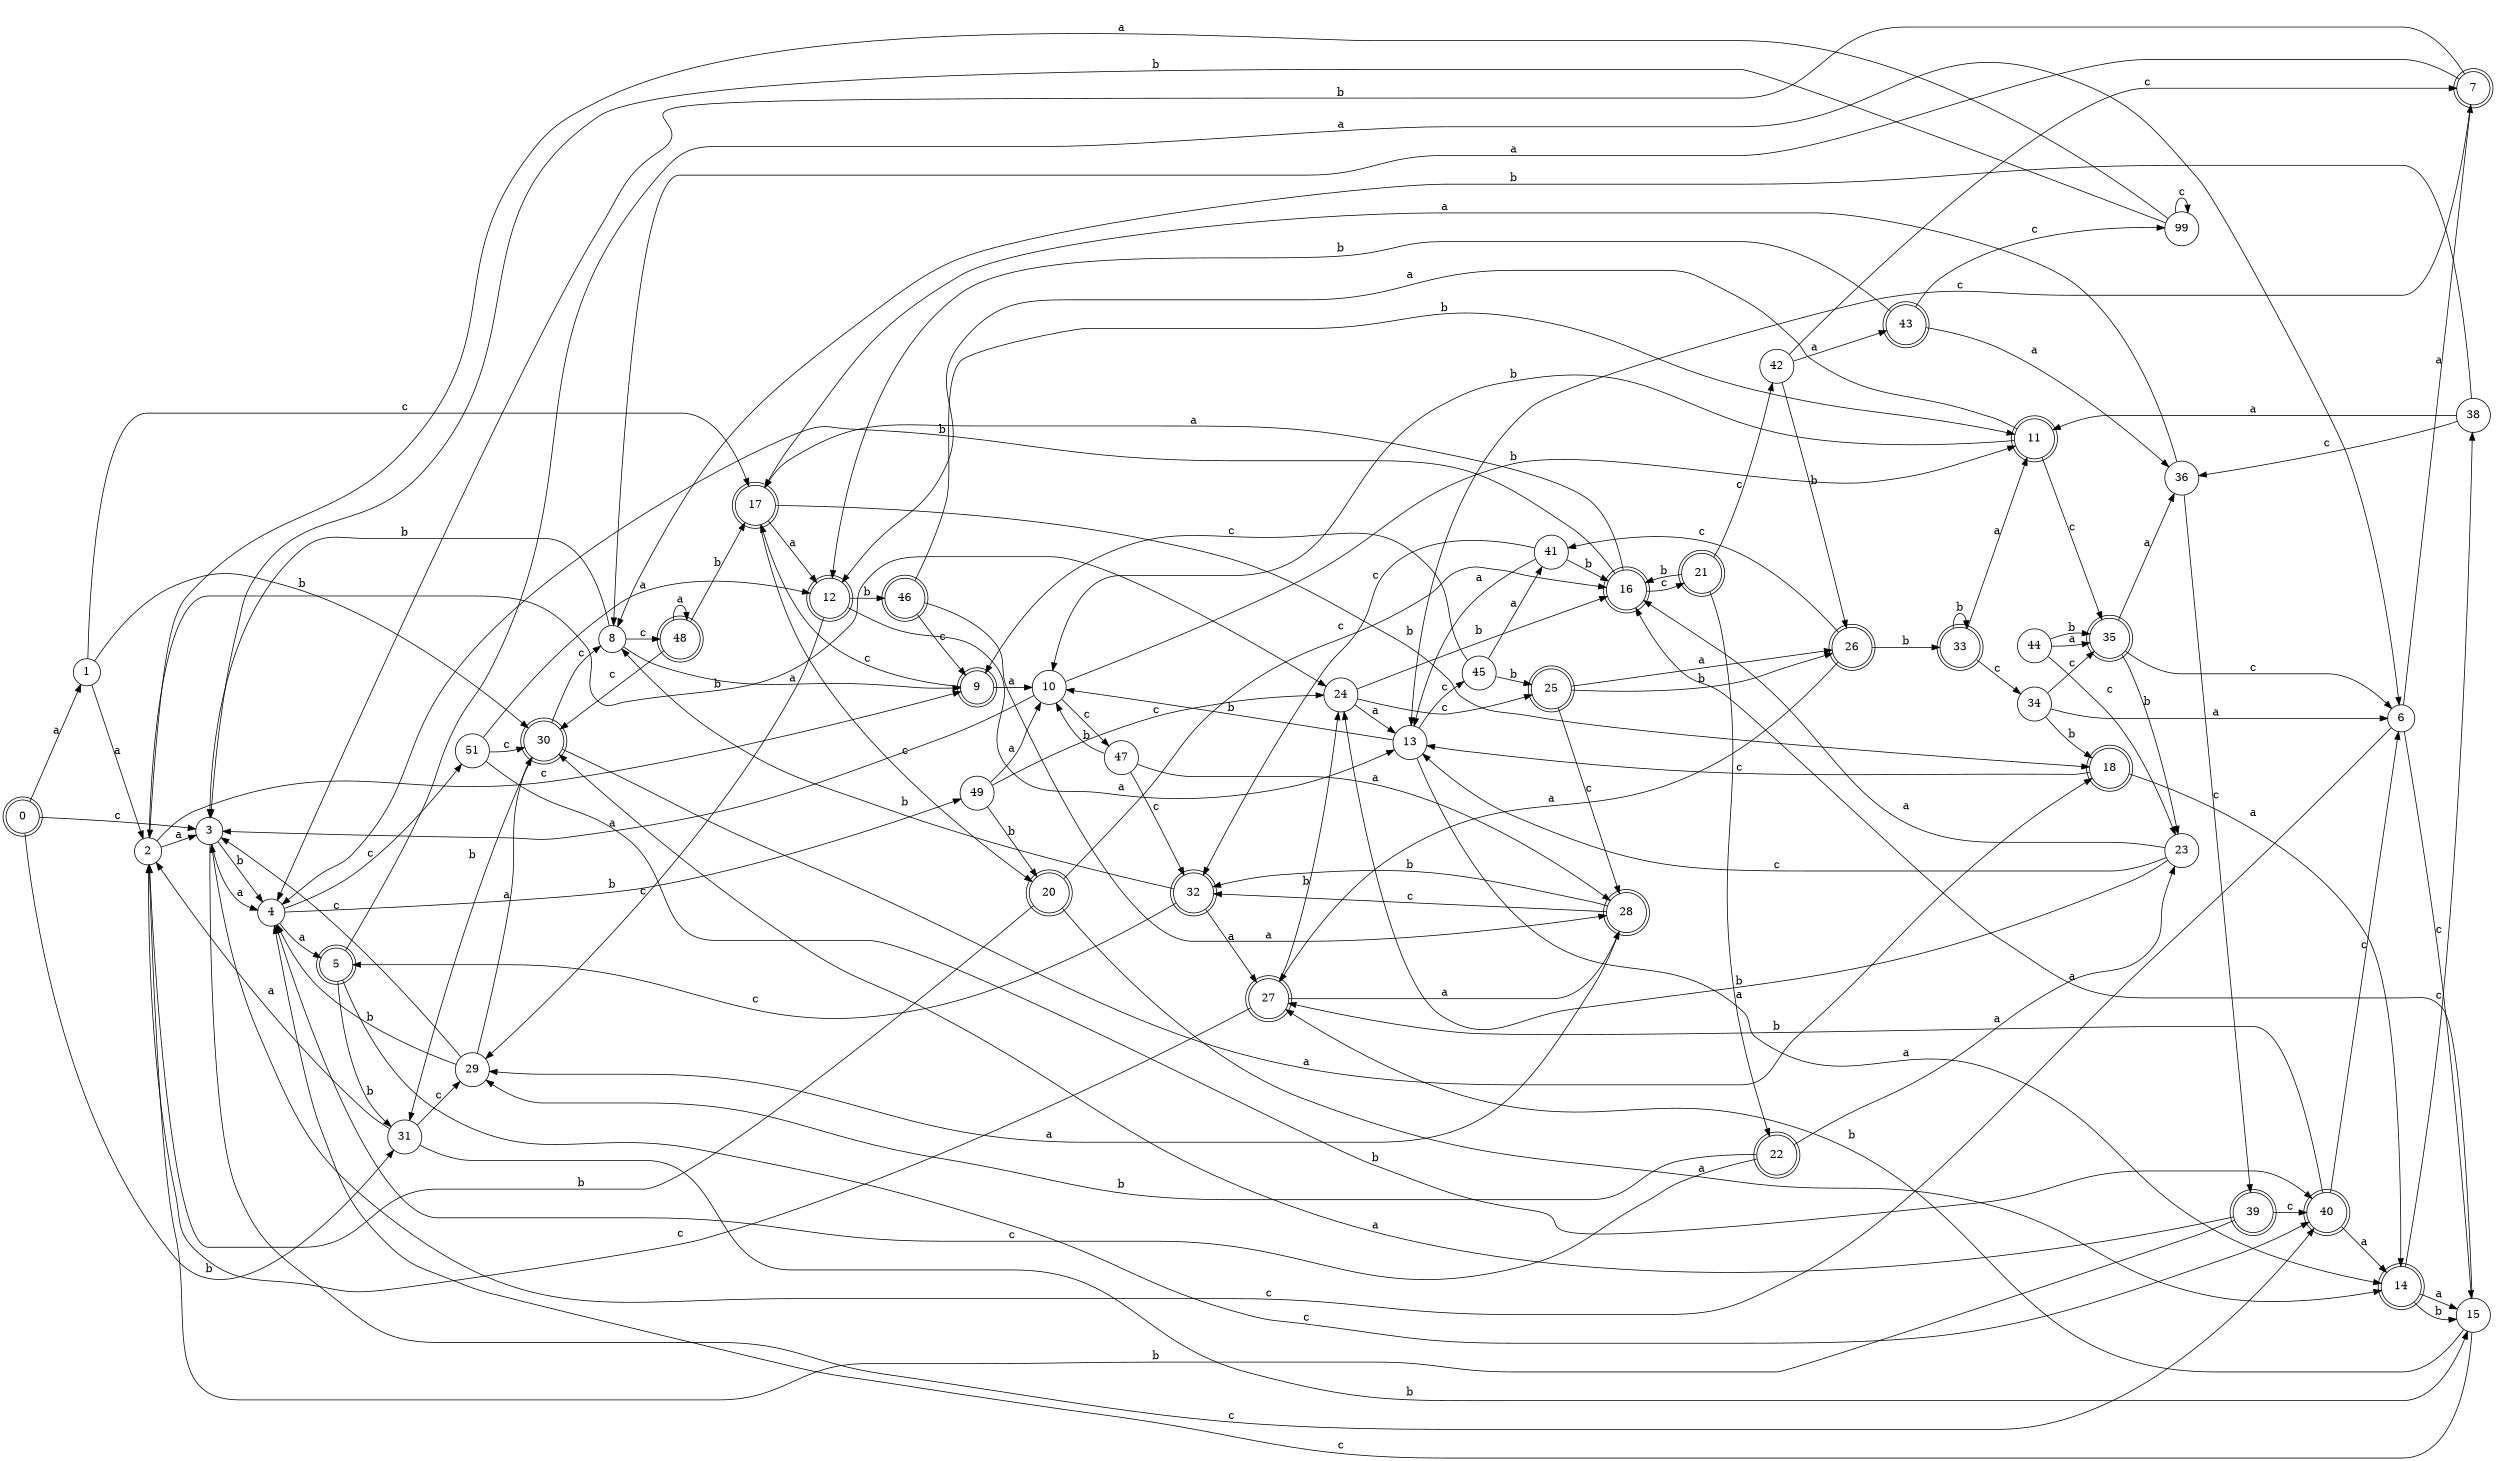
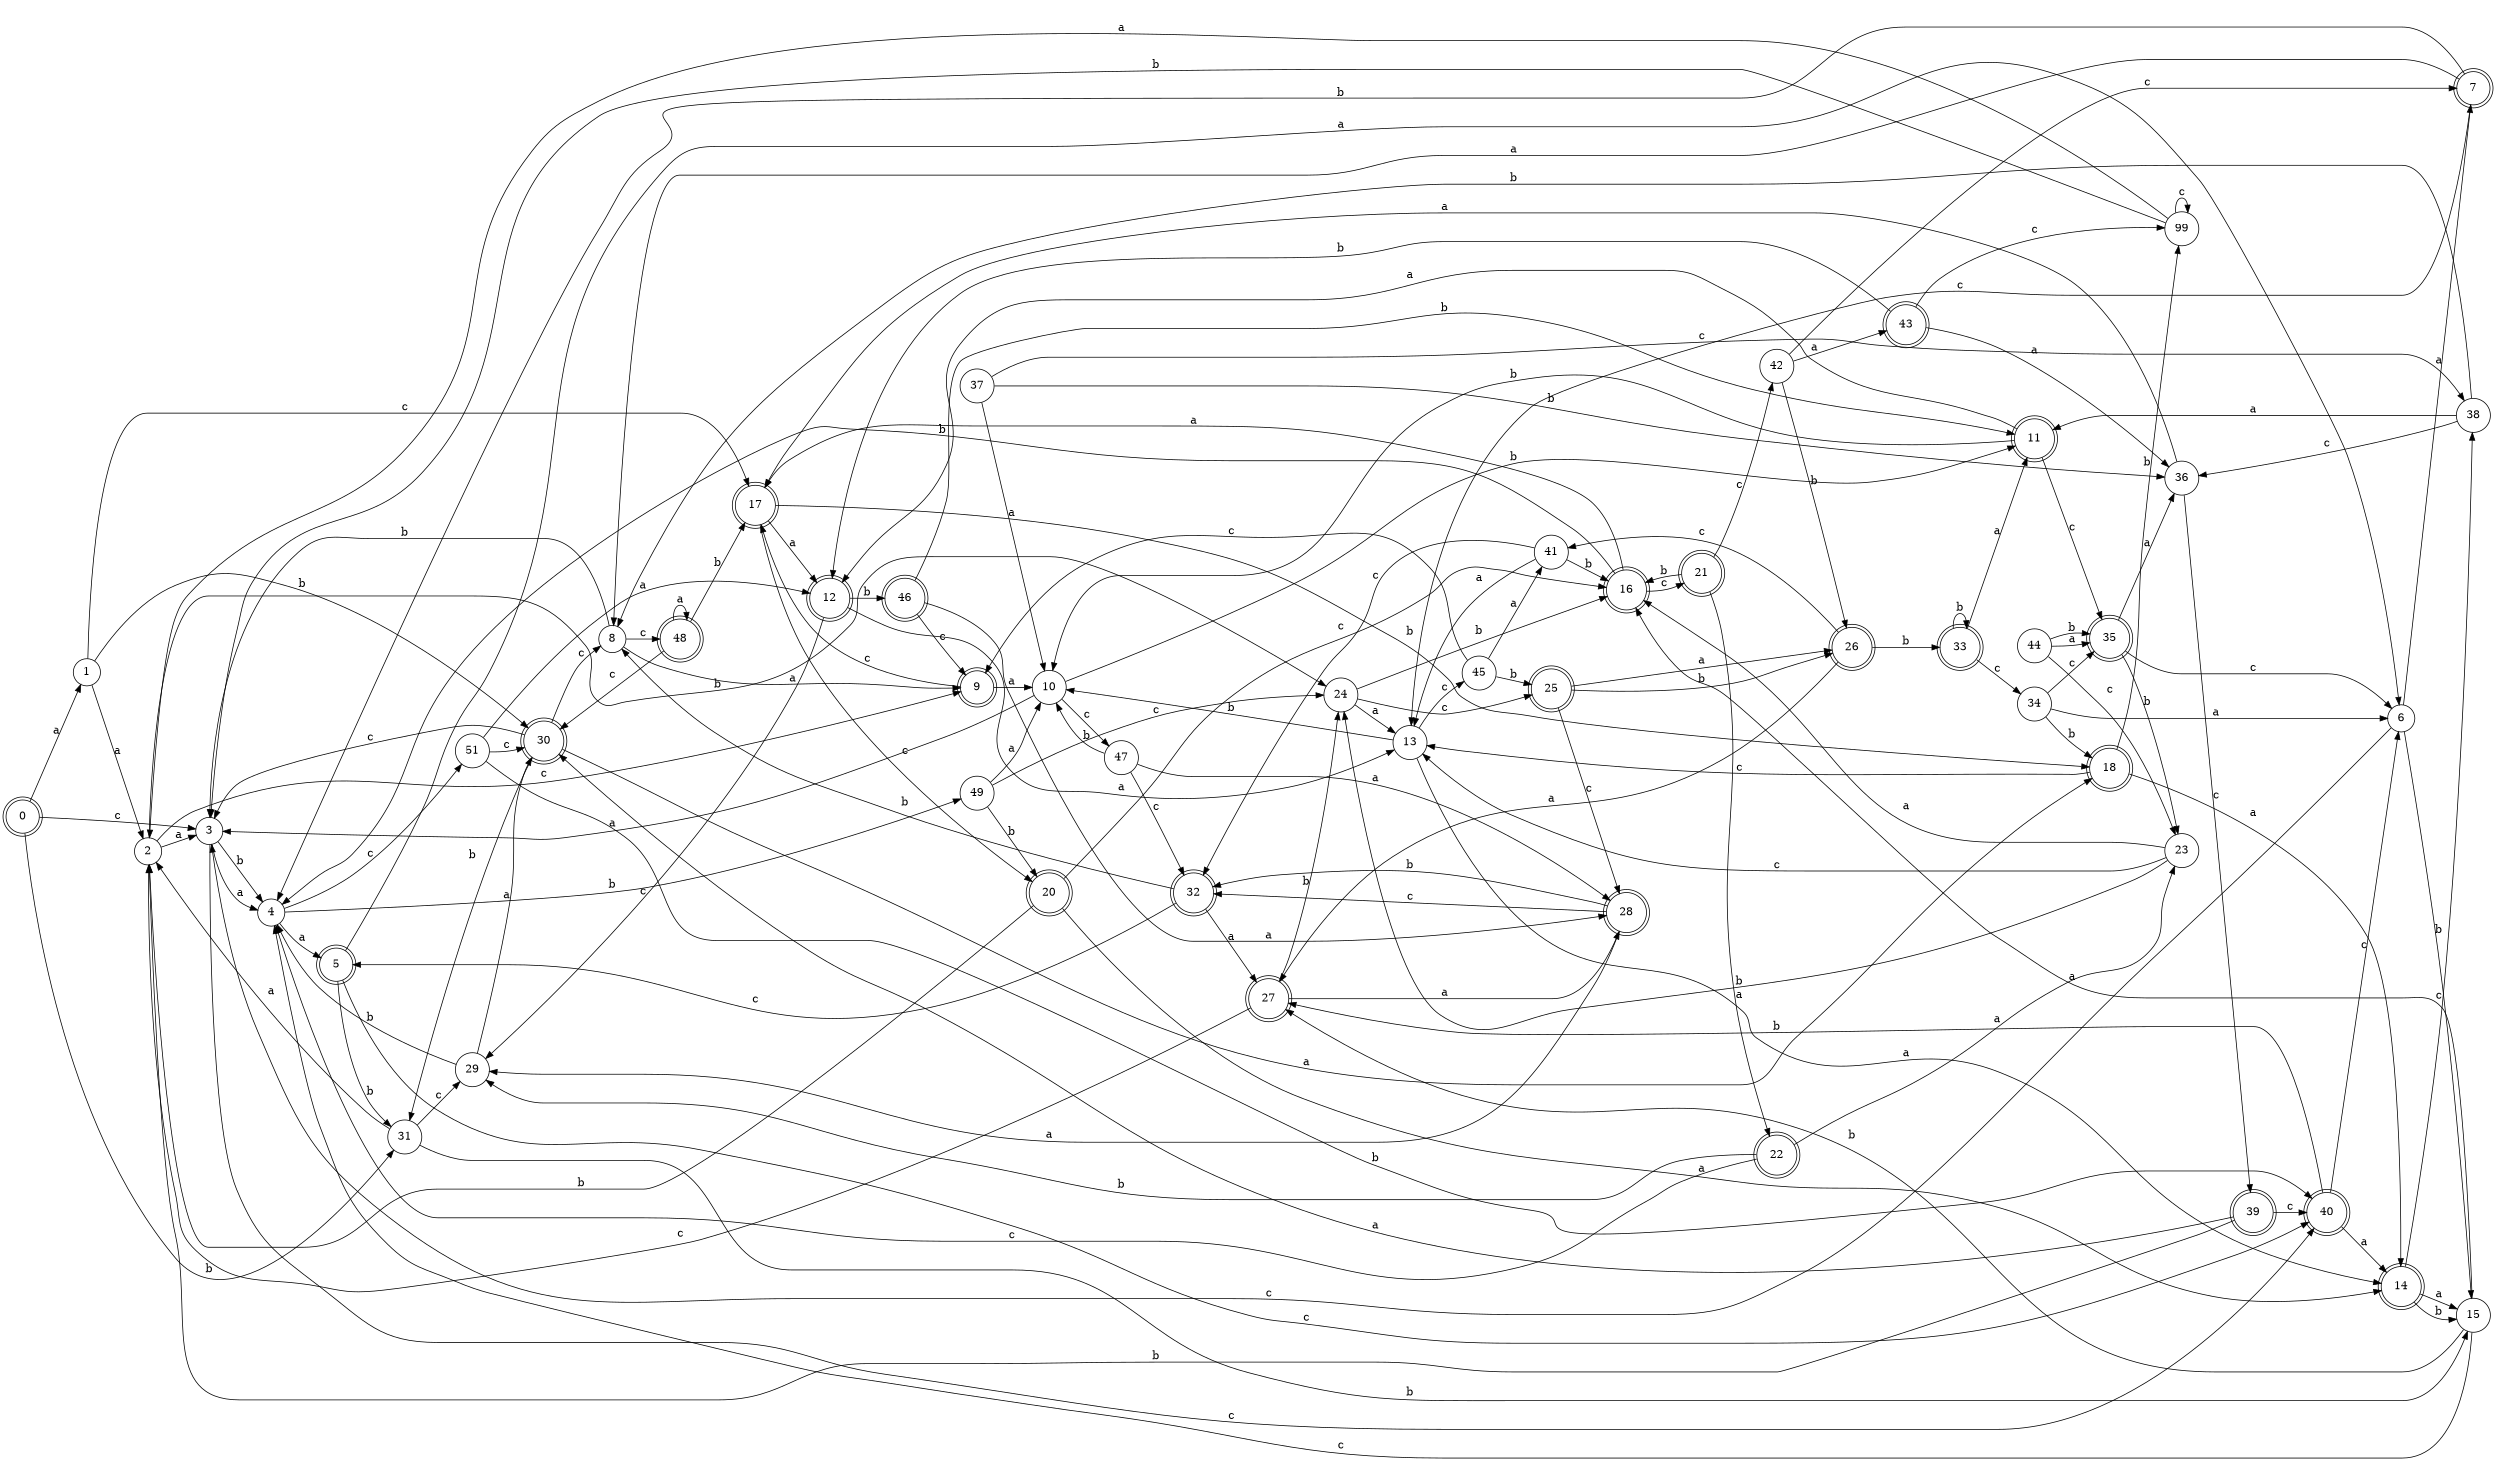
none -> (977, 386)
none -> (2147, 502)
(2439, 930) -> (2439, 930)
(358, 946) -> (362, 745)
